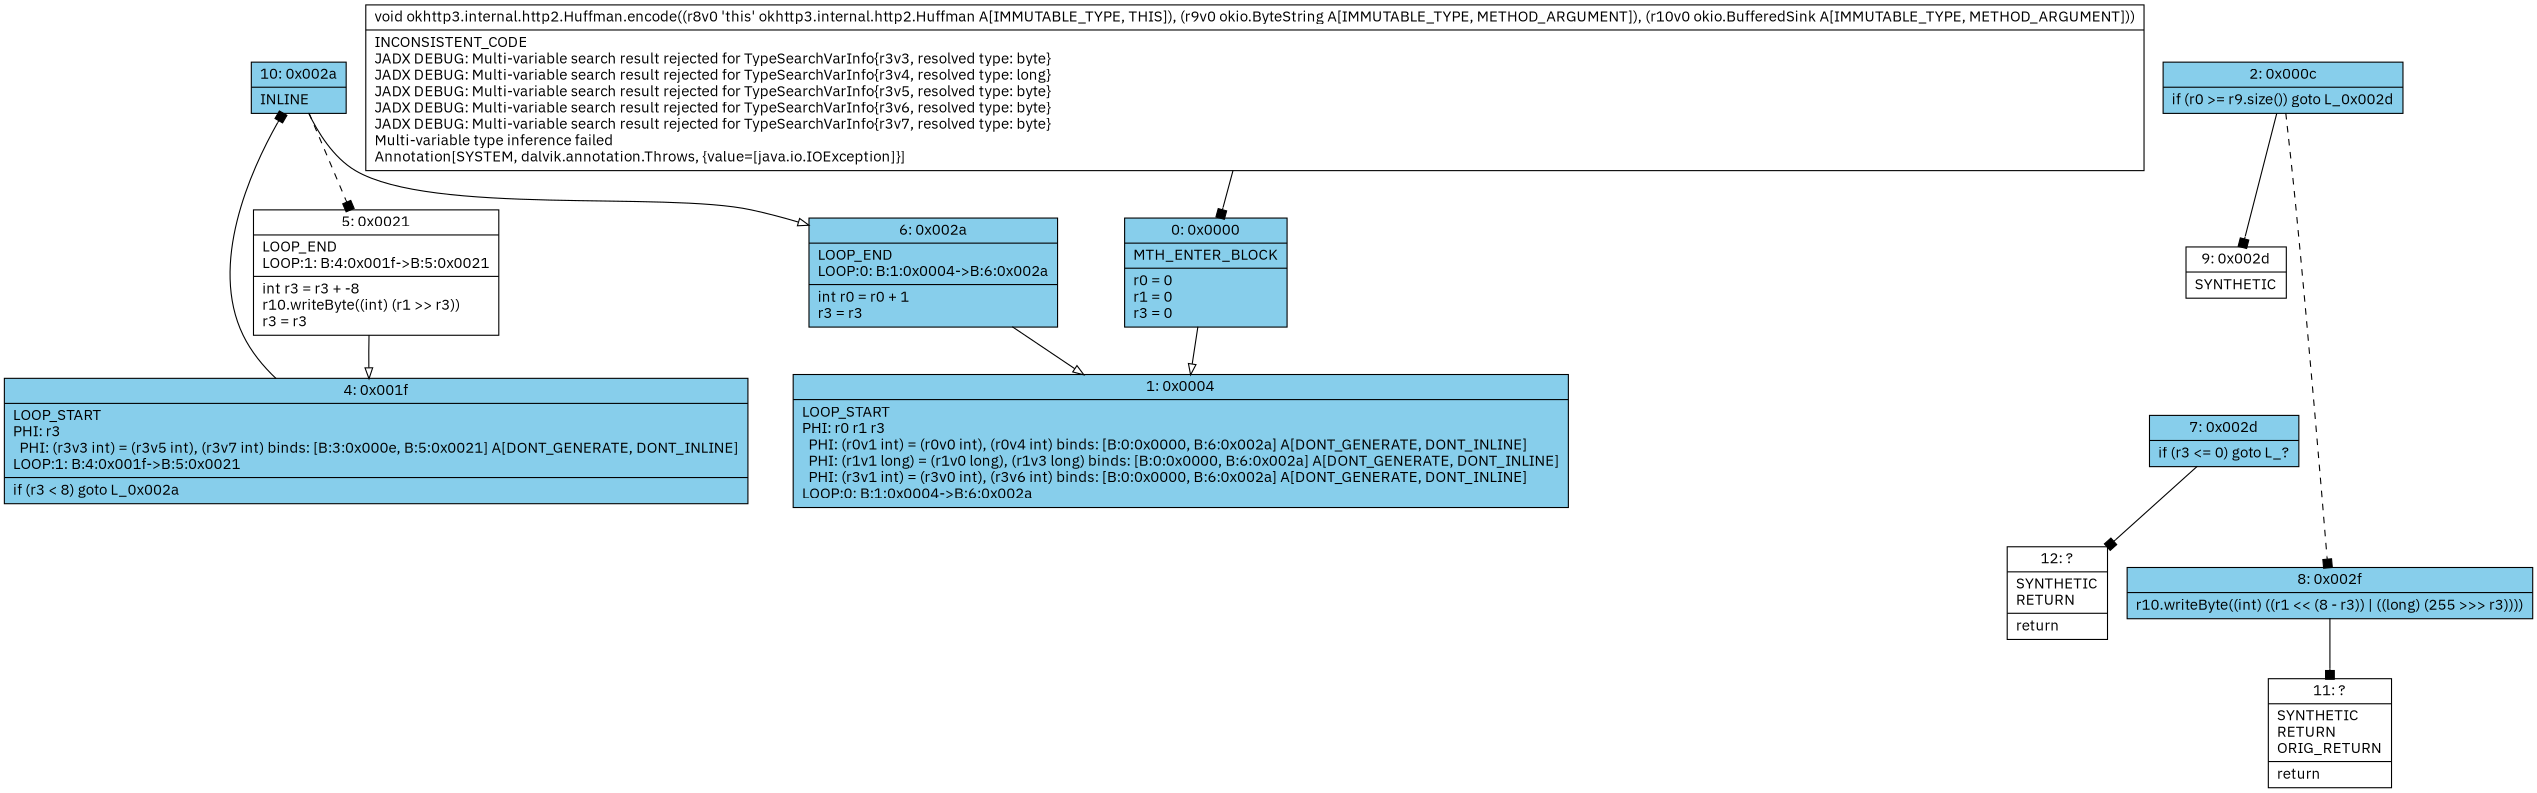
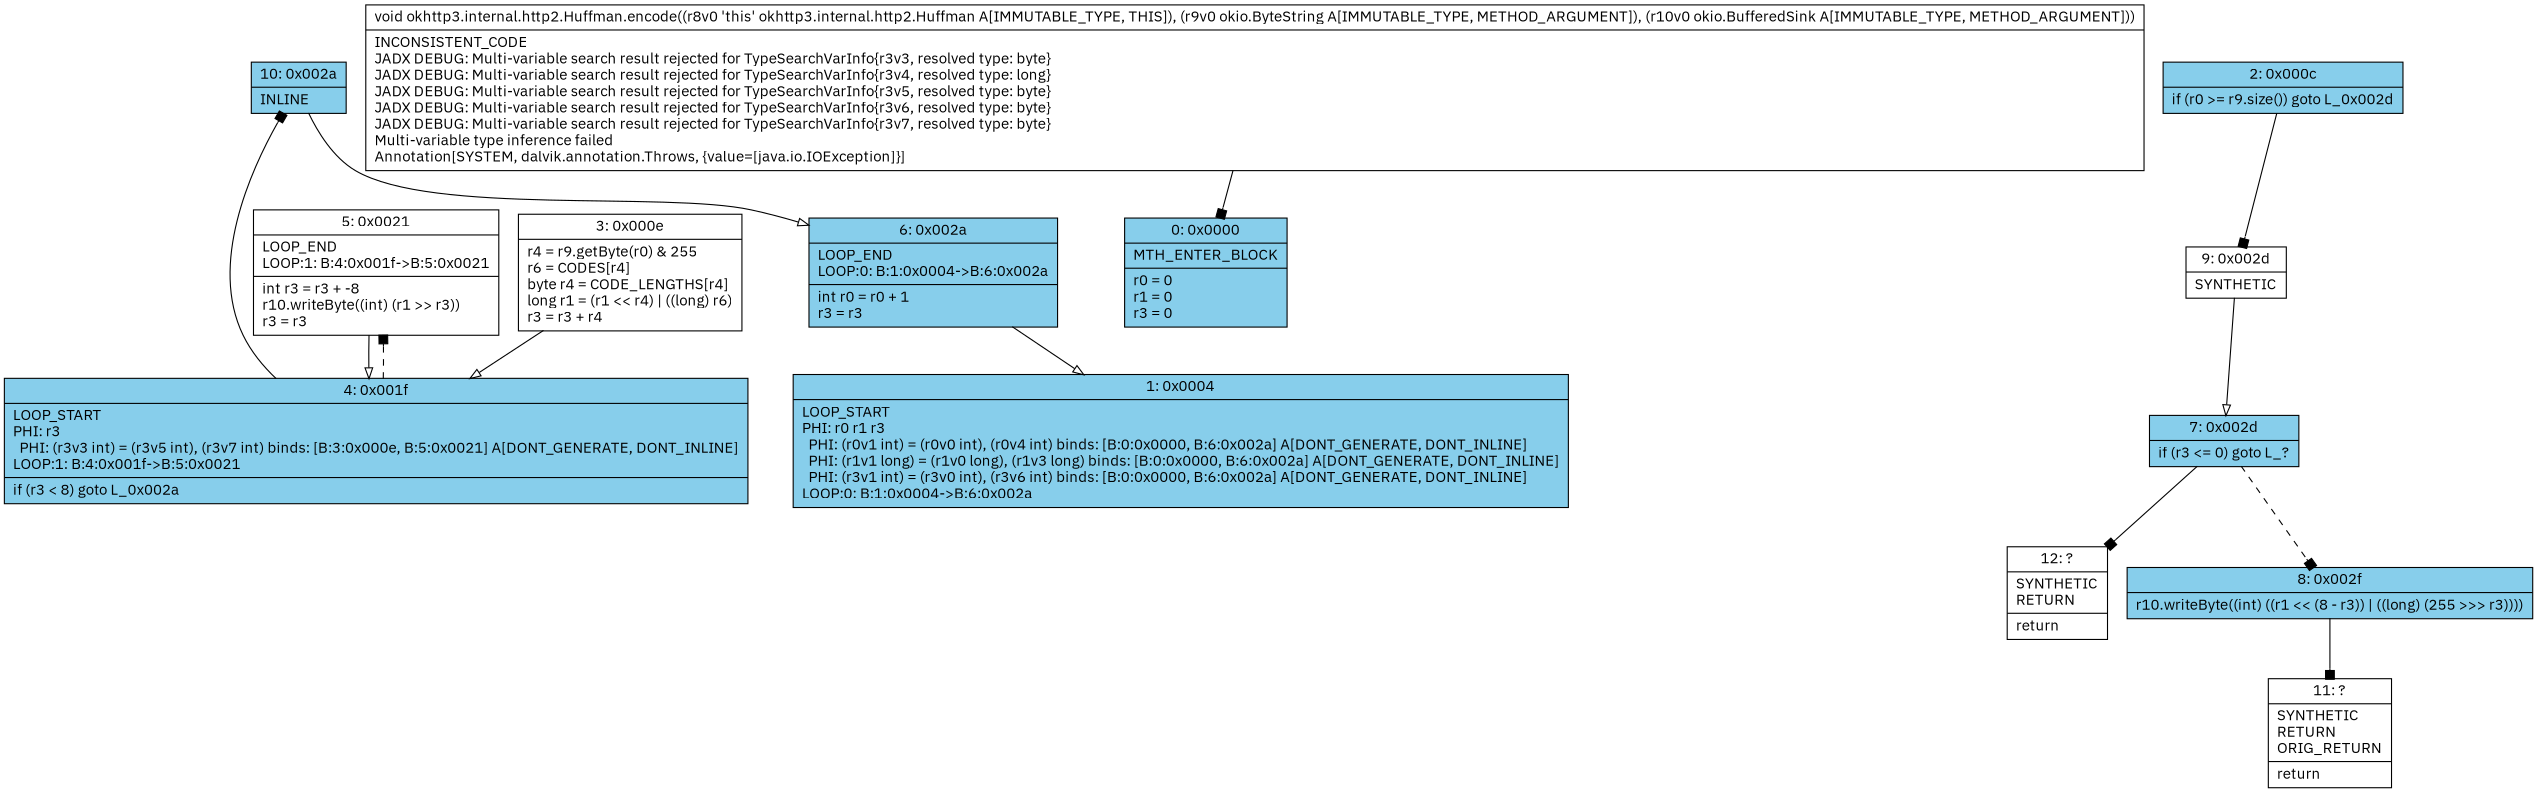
(327, 156) -> (383, 363)
none -> (630, 273)
(2308, 335) -> (2274, 513)
(1195, 345) -> none
none -> (2231, 351)
